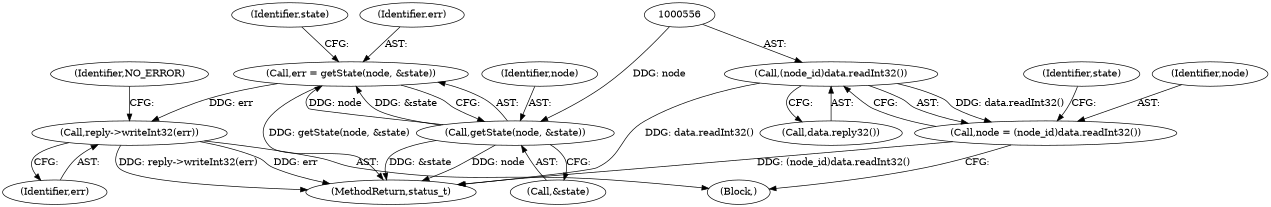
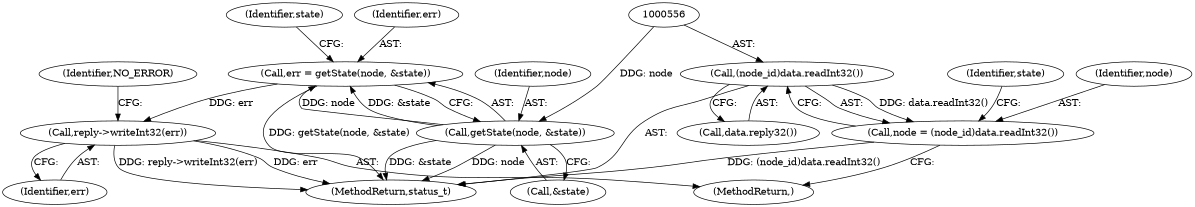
(699, 133) -> (658, 133)
(739, 192) -> (754, 192)
